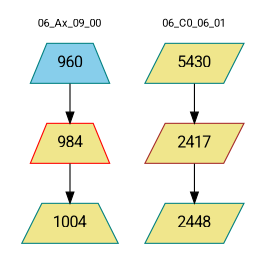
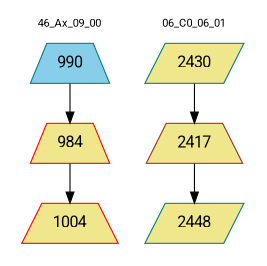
(70, 24) -> (70, 24)
(70, 63) -> (70, 63)
(194, 63) -> (194, 63)
(194, 143) -> (194, 143)
(70, 223) -> (70, 223)
